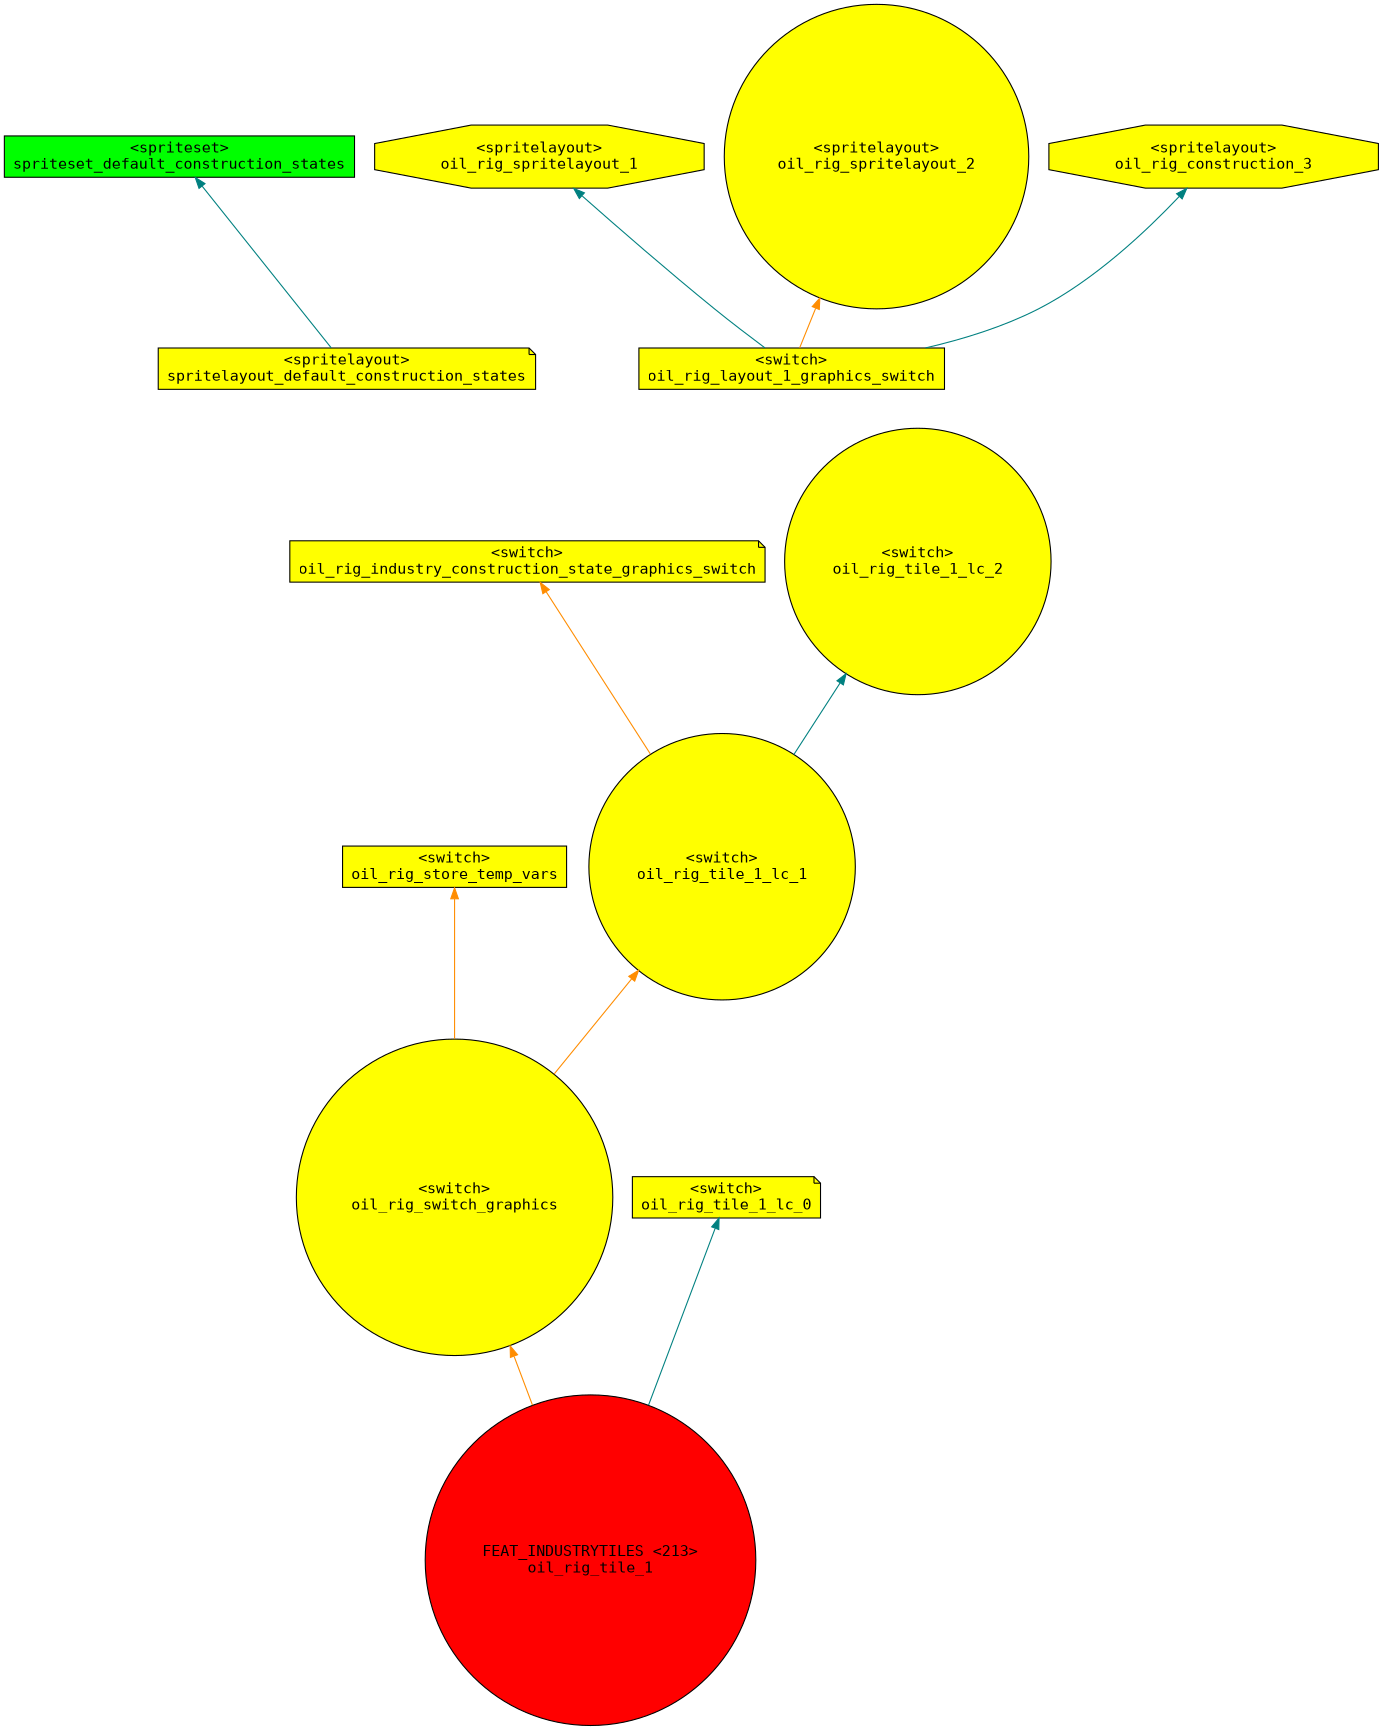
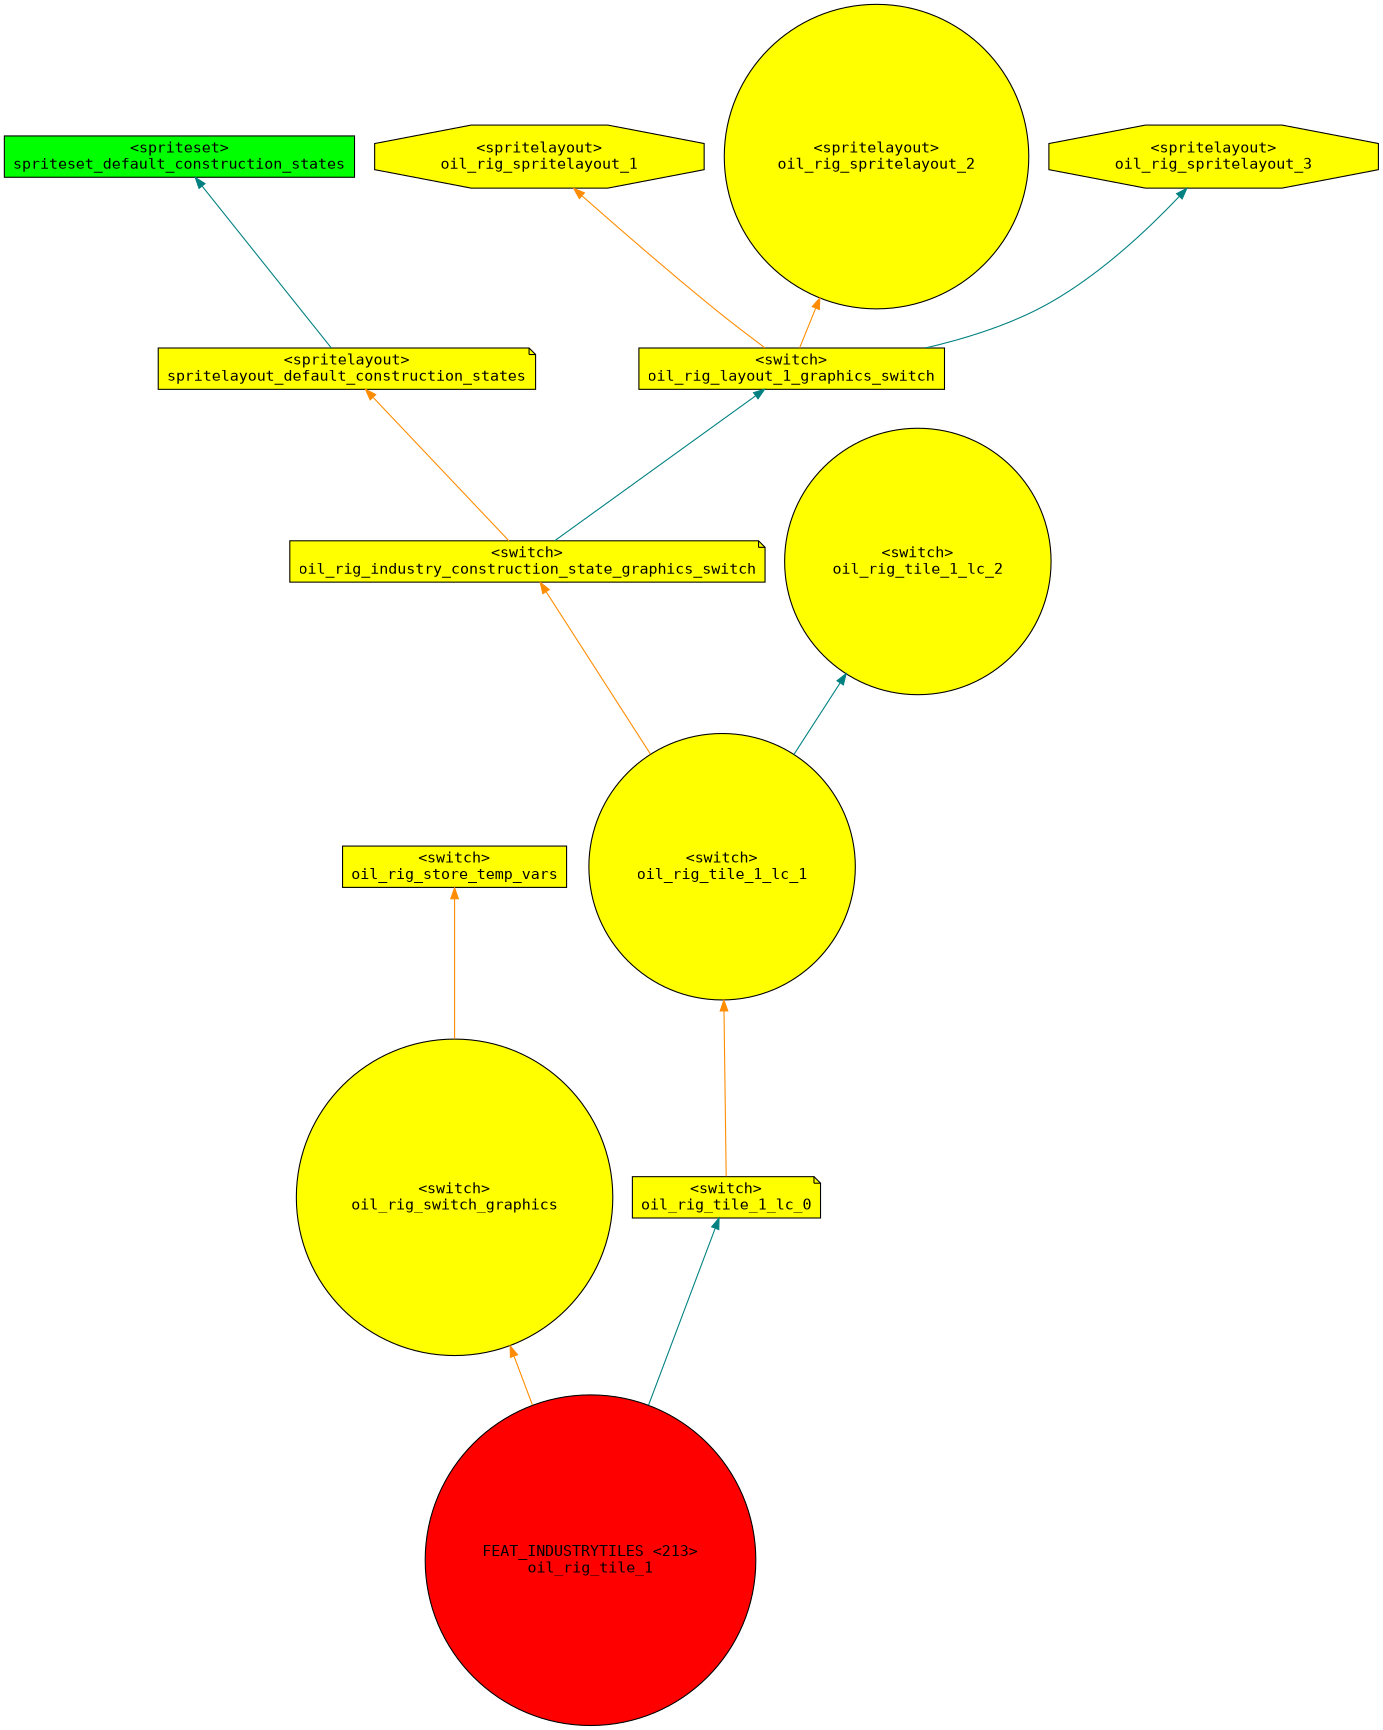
(1214, 157) -> (1214, 157)
(672, 274) -> (672, 274)
none -> (655, 468)
none -> (441, 469)
(593, 1026) -> (725, 1094)
